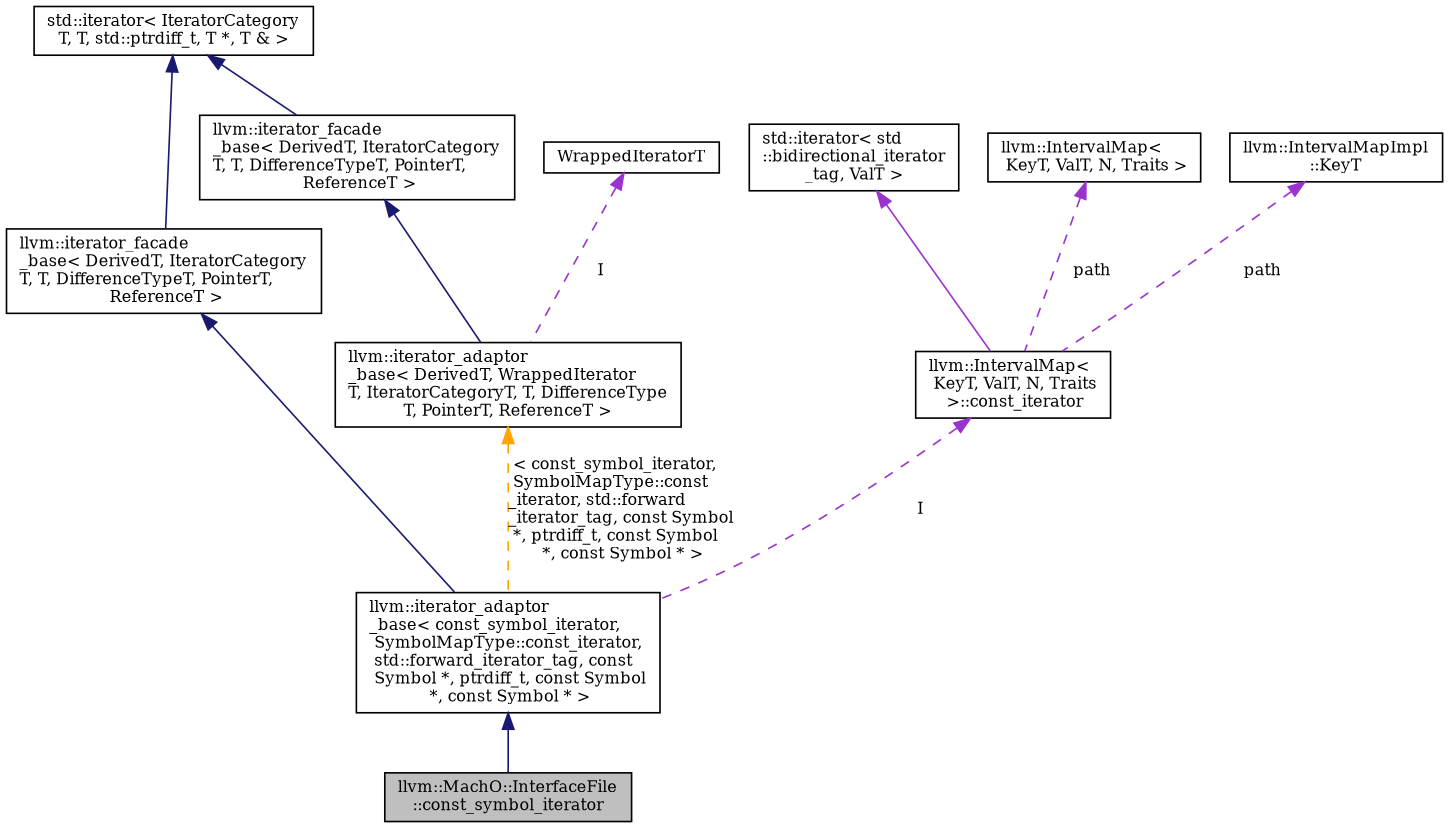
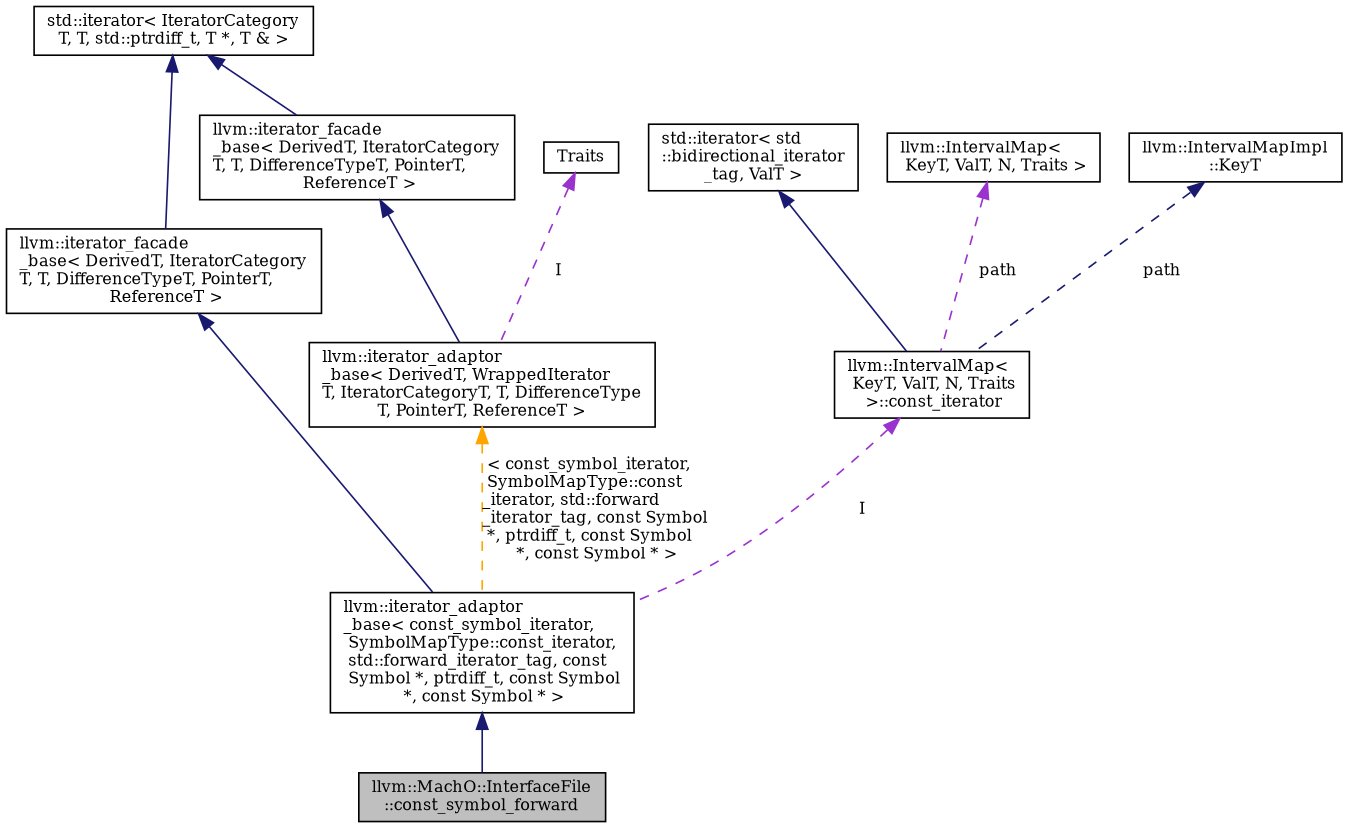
(632, 157) -> (581, 157)
(1178, 272) -> (1083, 272)
(938, 278) -> (848, 278)
(508, 797) -> (482, 797)
